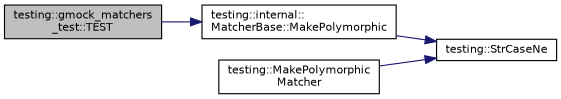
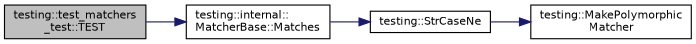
(83, 22) -> (75, 22)
(299, 22) -> (258, 22)
(402, 63) -> (505, 22)
